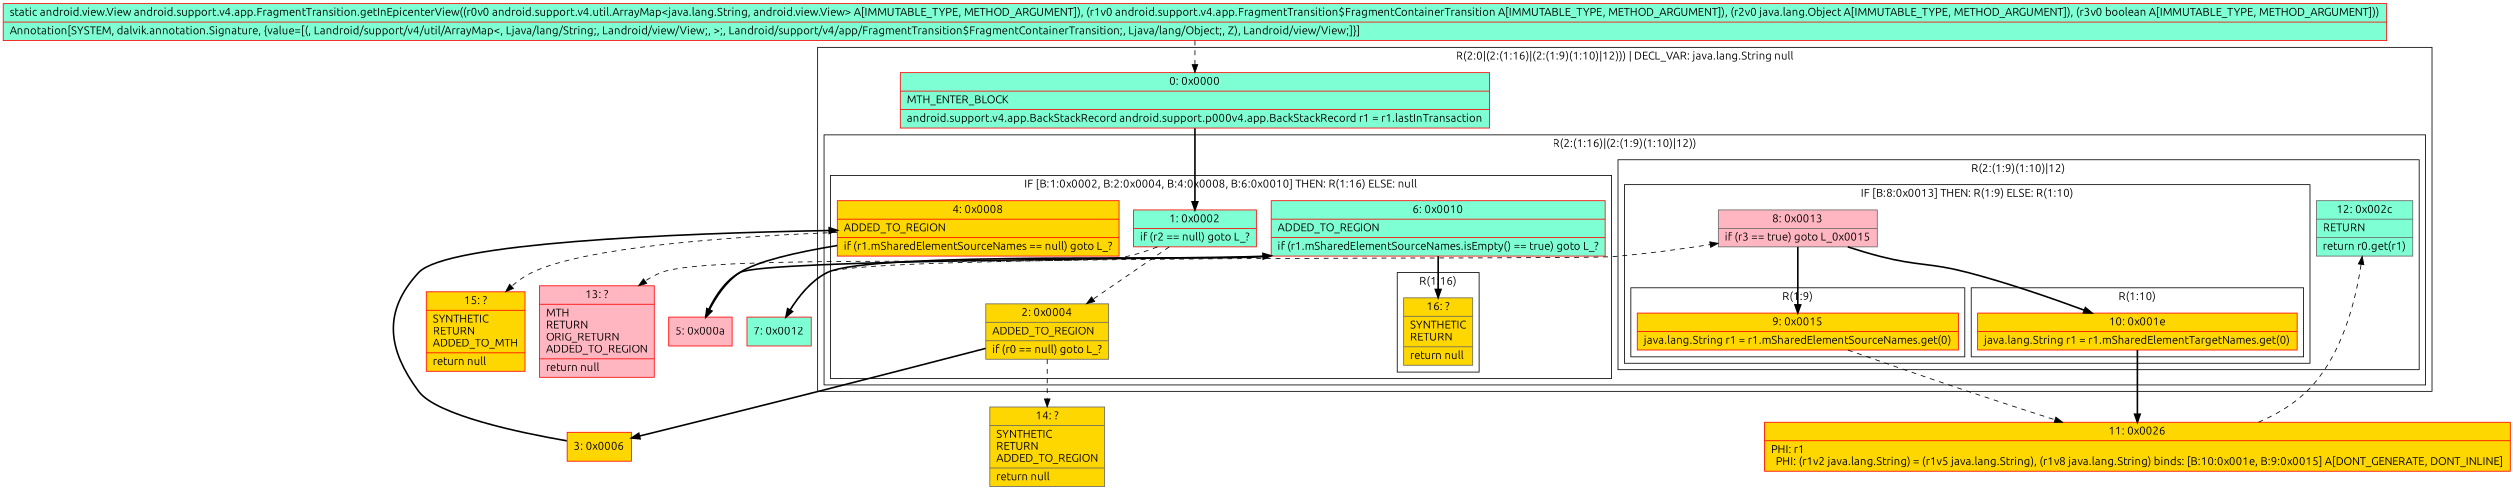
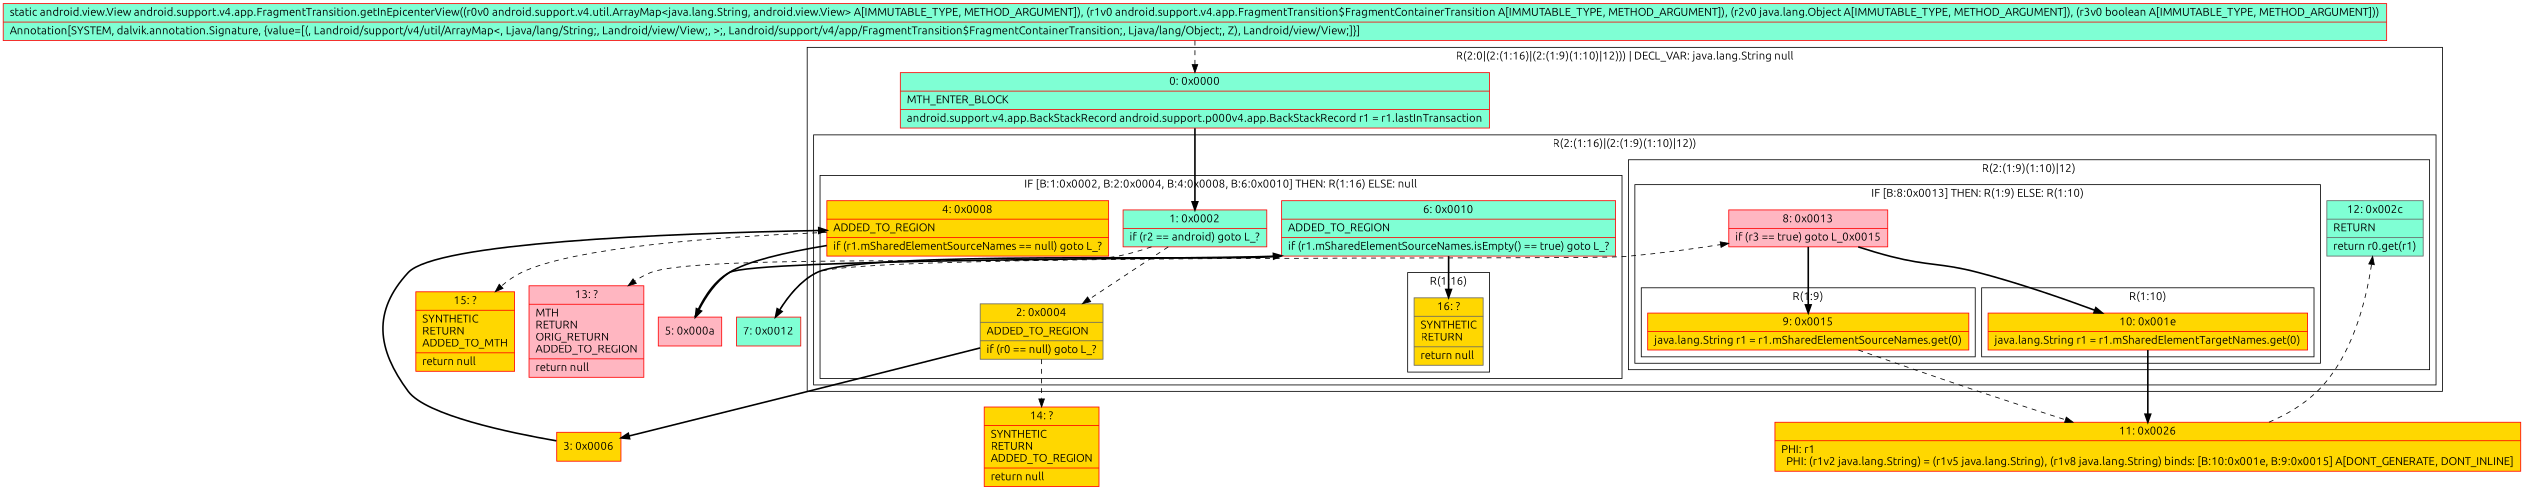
(1798, 228) -> (1808, 228)
(1195, 237) -> (1195, 237)
(1047, 447) -> (1042, 447)
